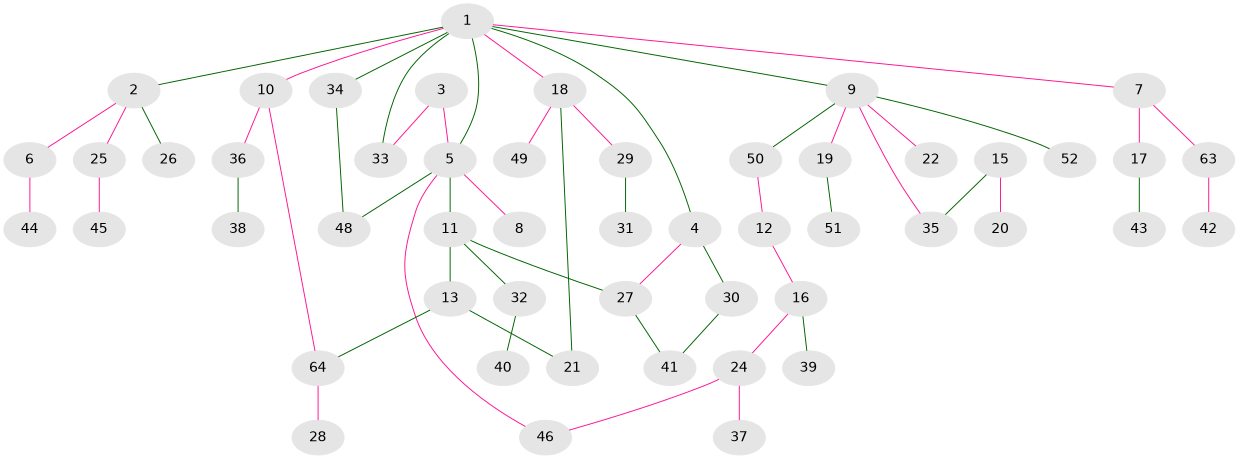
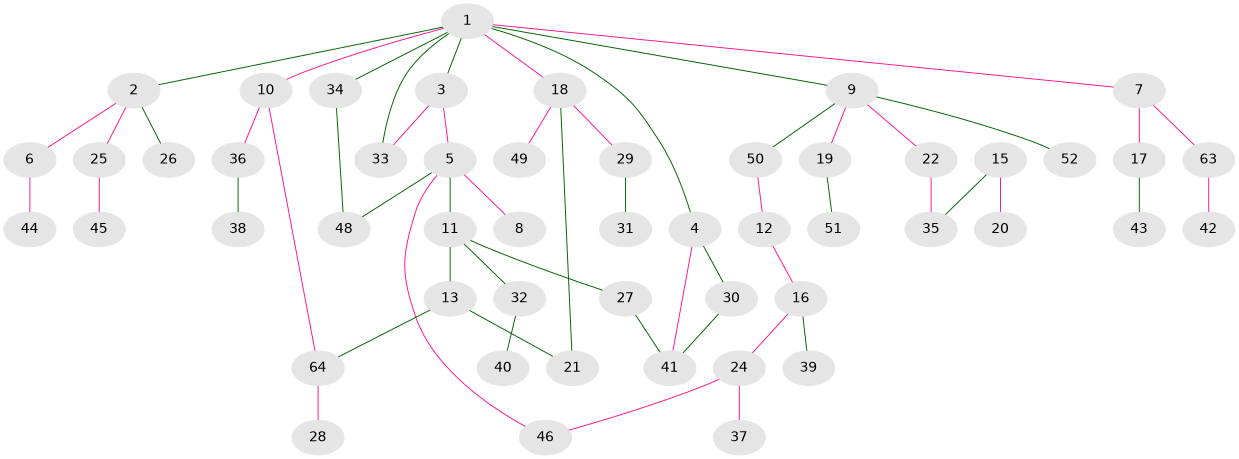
(478, 93) -> (455, 56)
(888, 162) -> (931, 195)
(660, 264) -> (682, 299)
